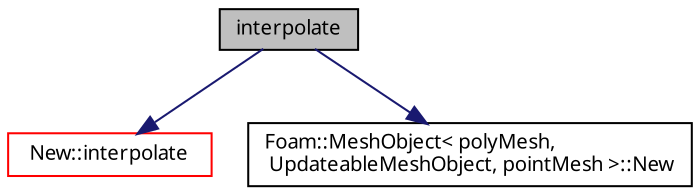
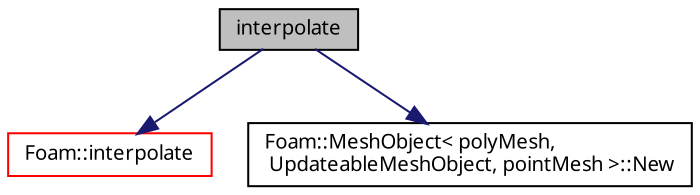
(110, 155) -> (110, 155)
